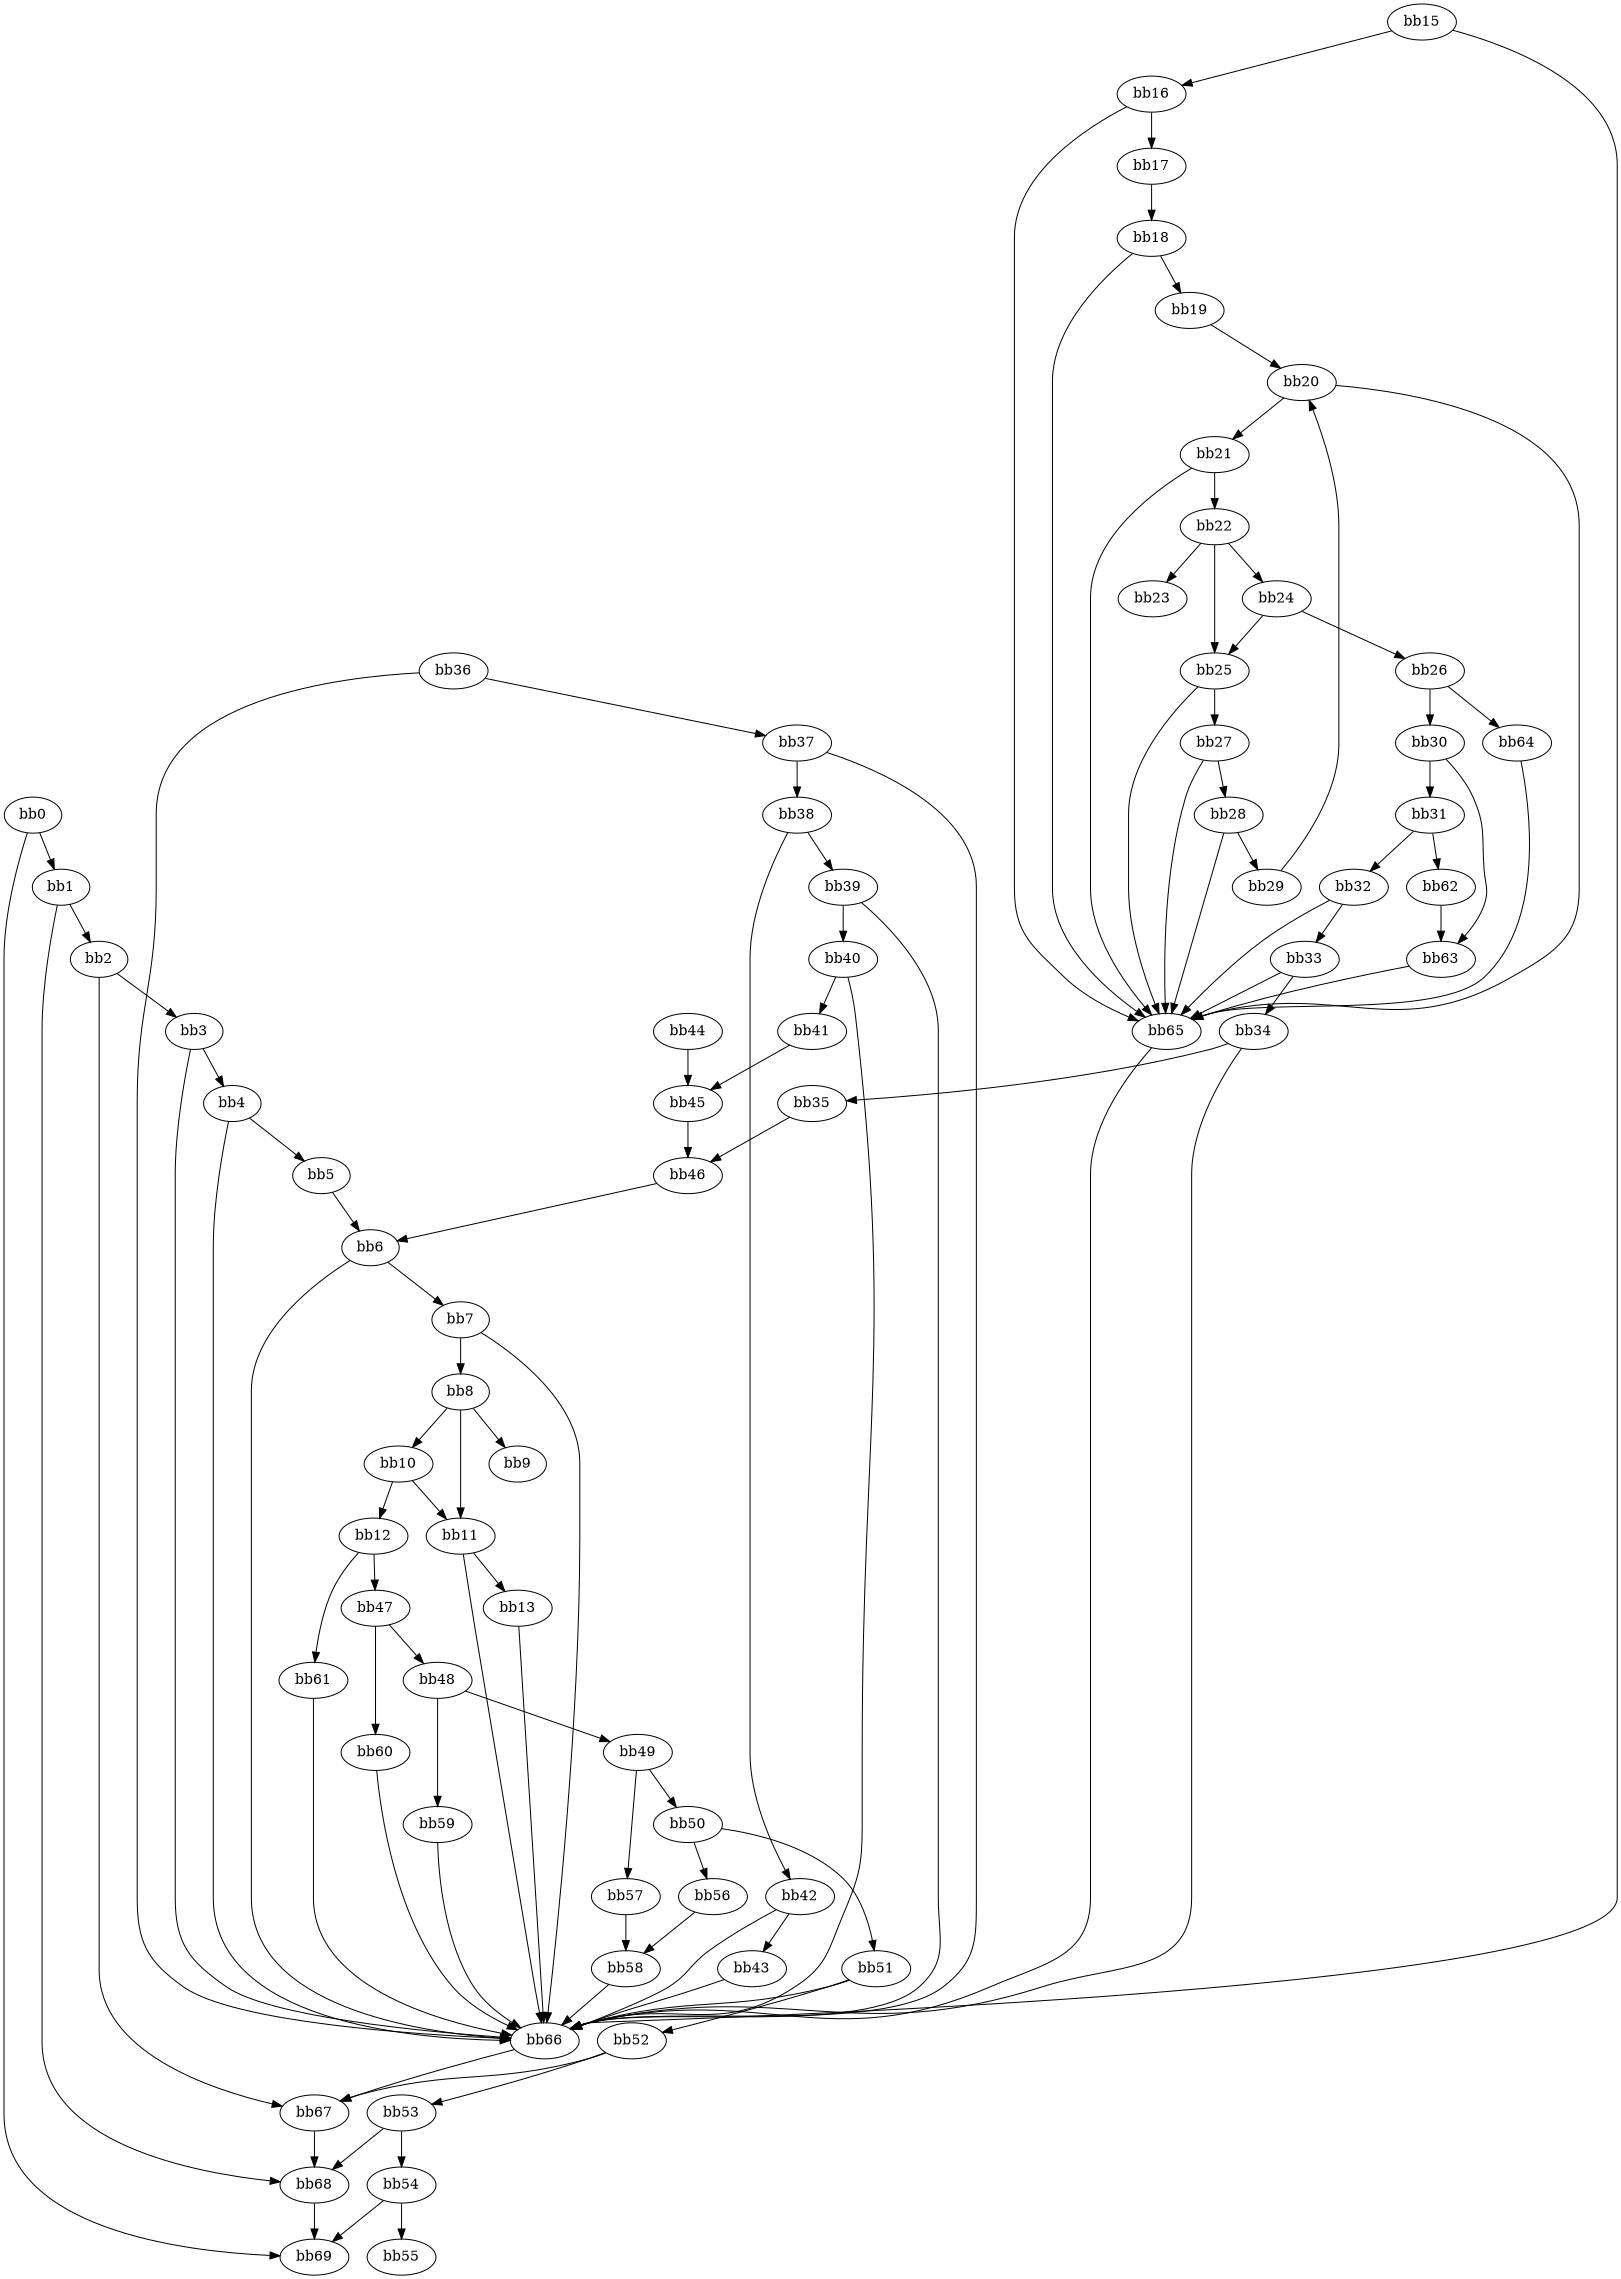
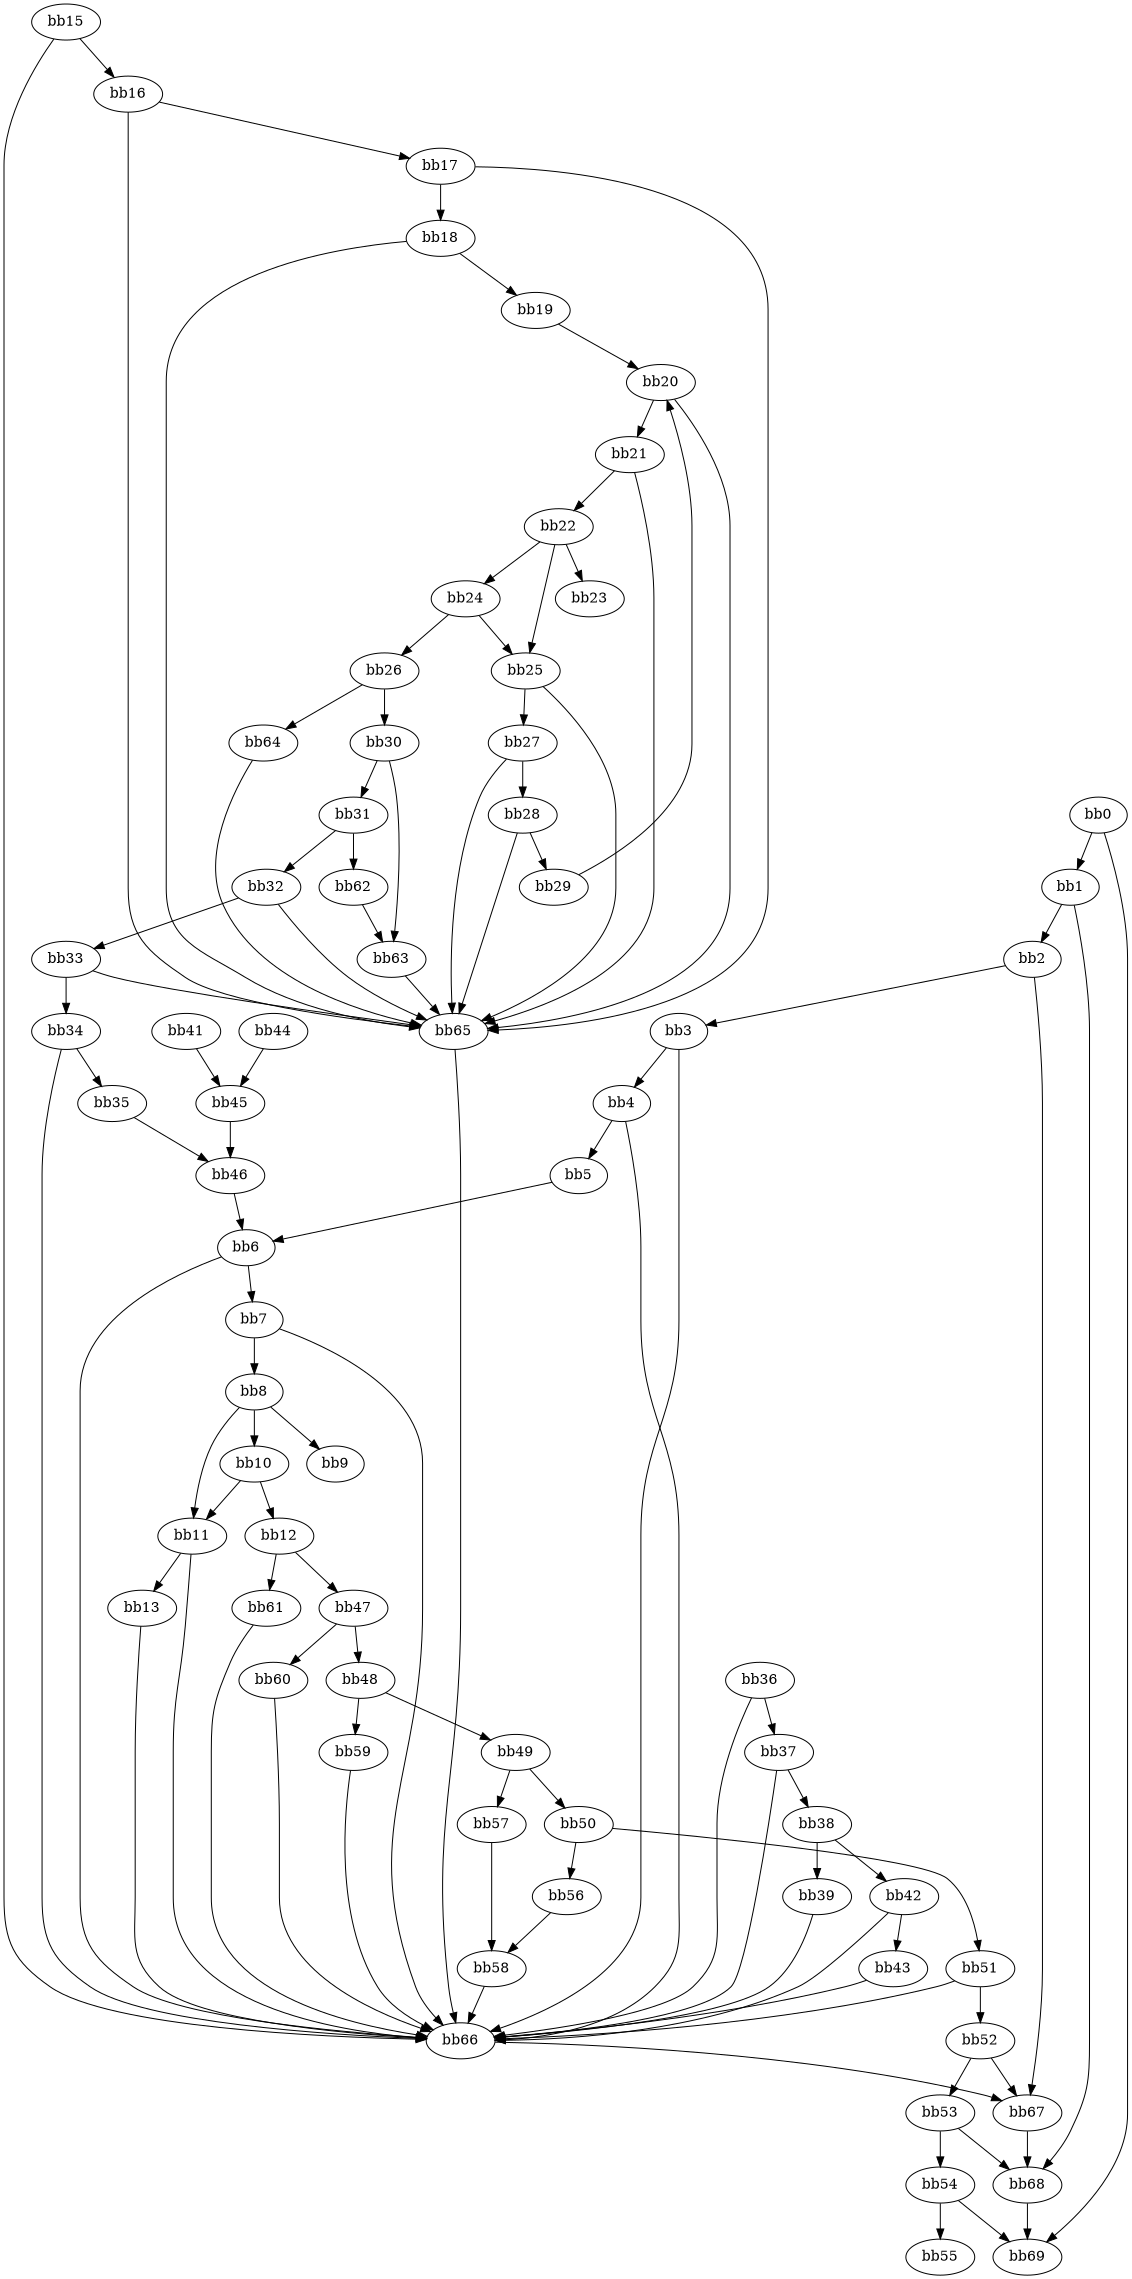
none -> (768, 587)
(843, 959) -> none
